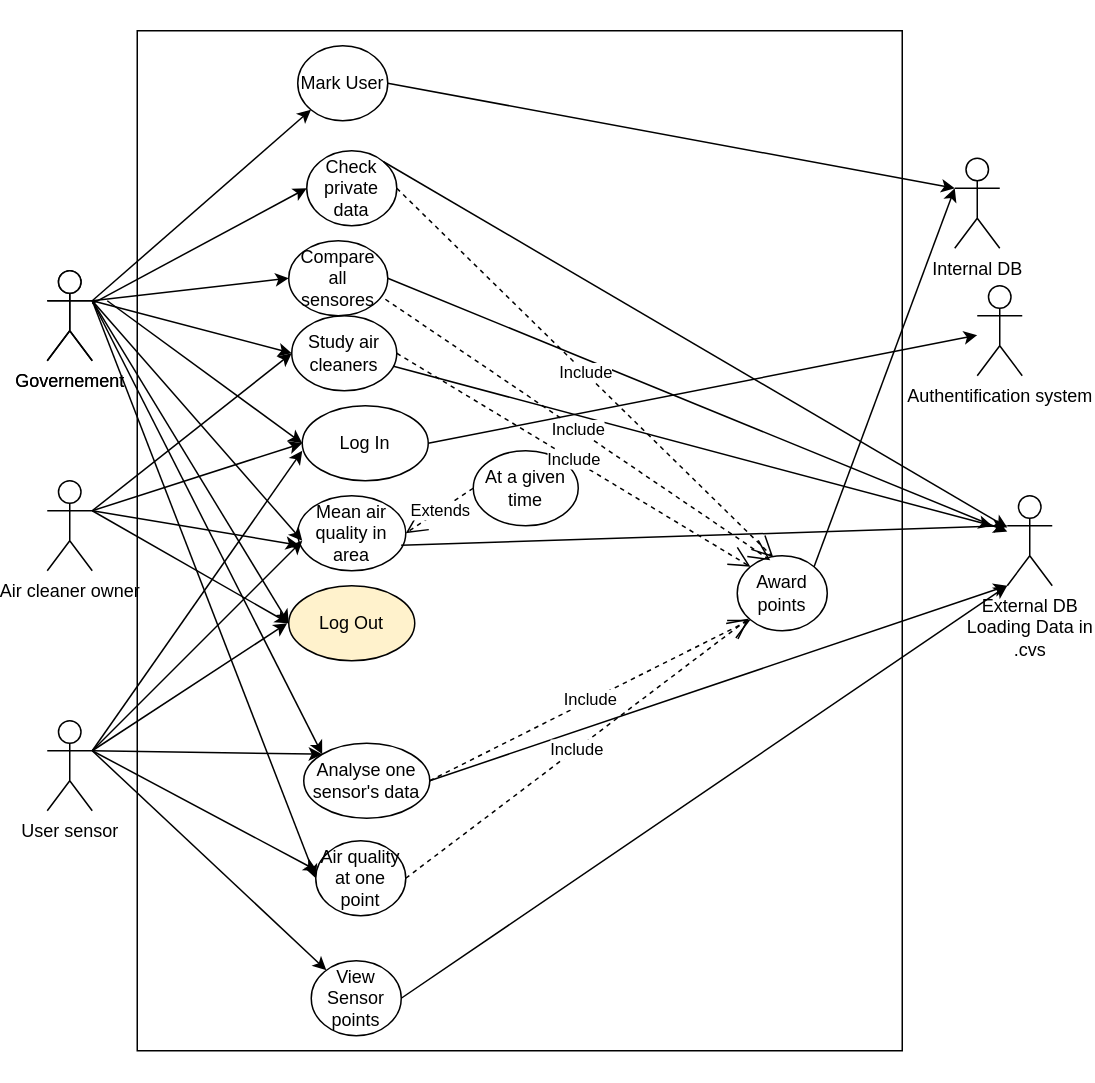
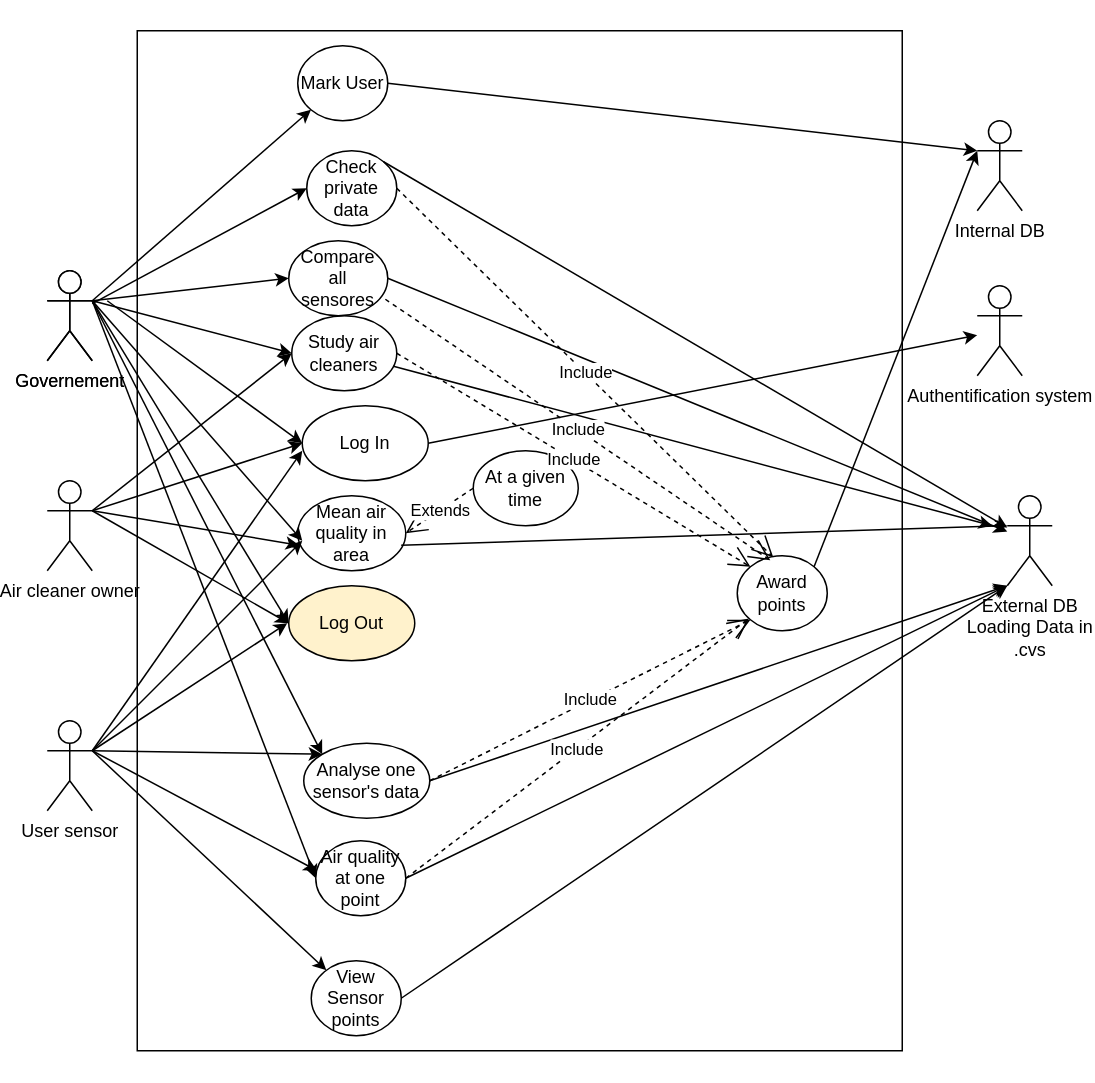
(977, 203) -> (1000, 166)
(824, 532) -> (824, 532)
none -> (705, 733)
